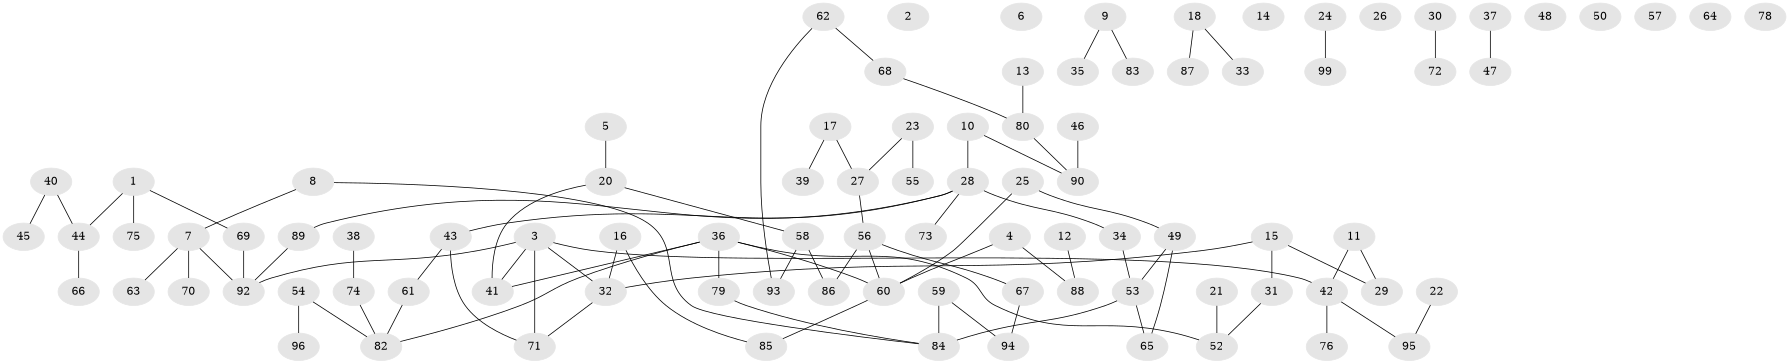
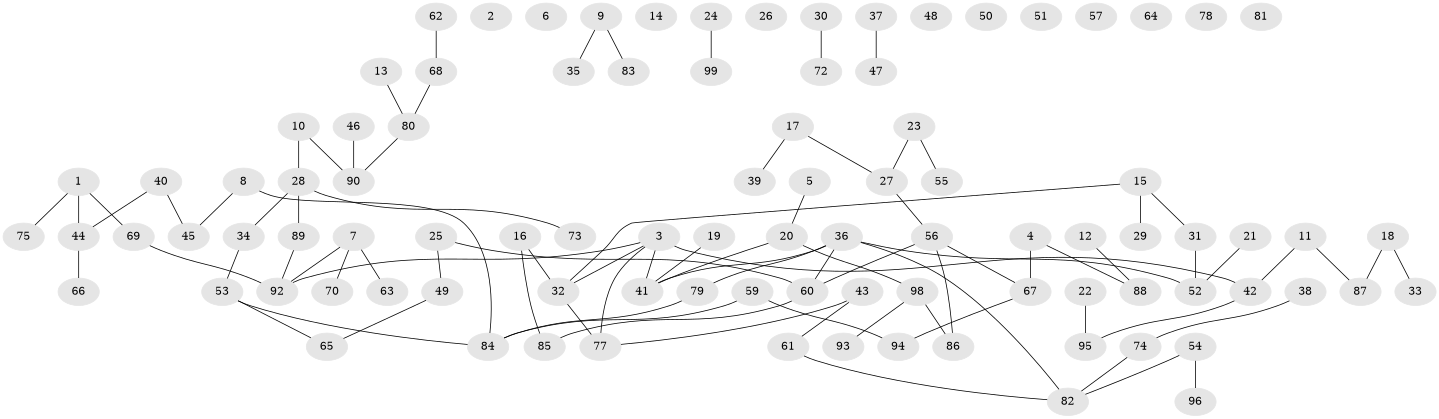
none -> (1041, 17)
none -> (1261, 17)
(761, 146) -> none
(250, 208) -> (216, 209)
(614, 214) -> none
none -> (714, 237)
(803, 237) -> (917, 292)
(946, 264) -> (1030, 264)
(1368, 264) -> (1333, 264)
(1152, 267) -> none
(535, 347) -> (600, 347)
(1327, 347) -> none
